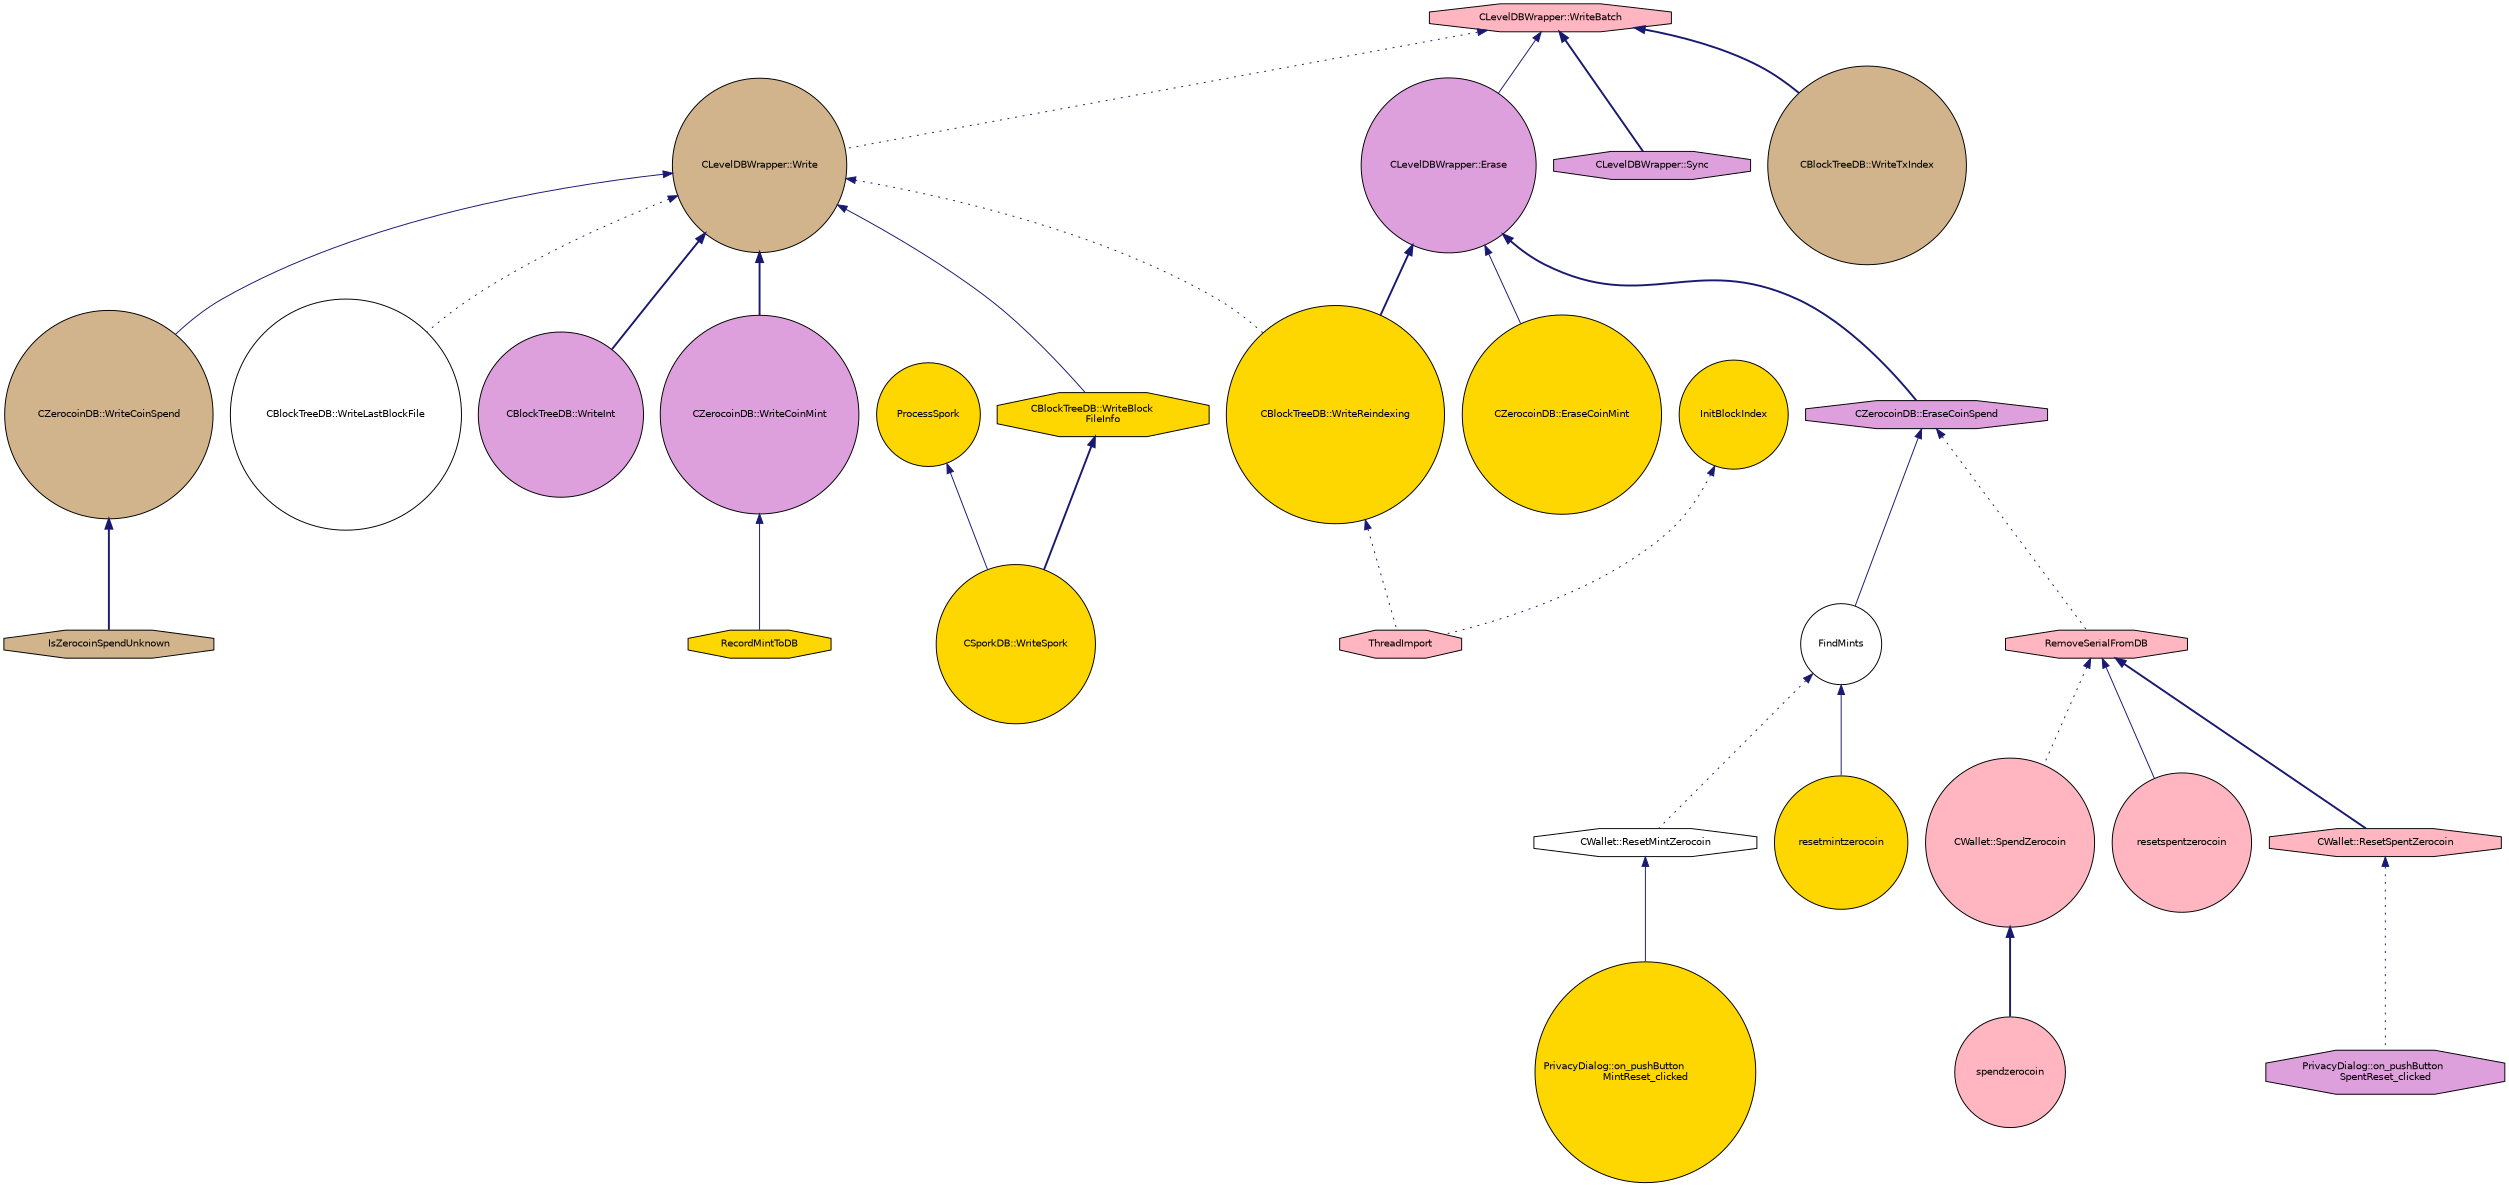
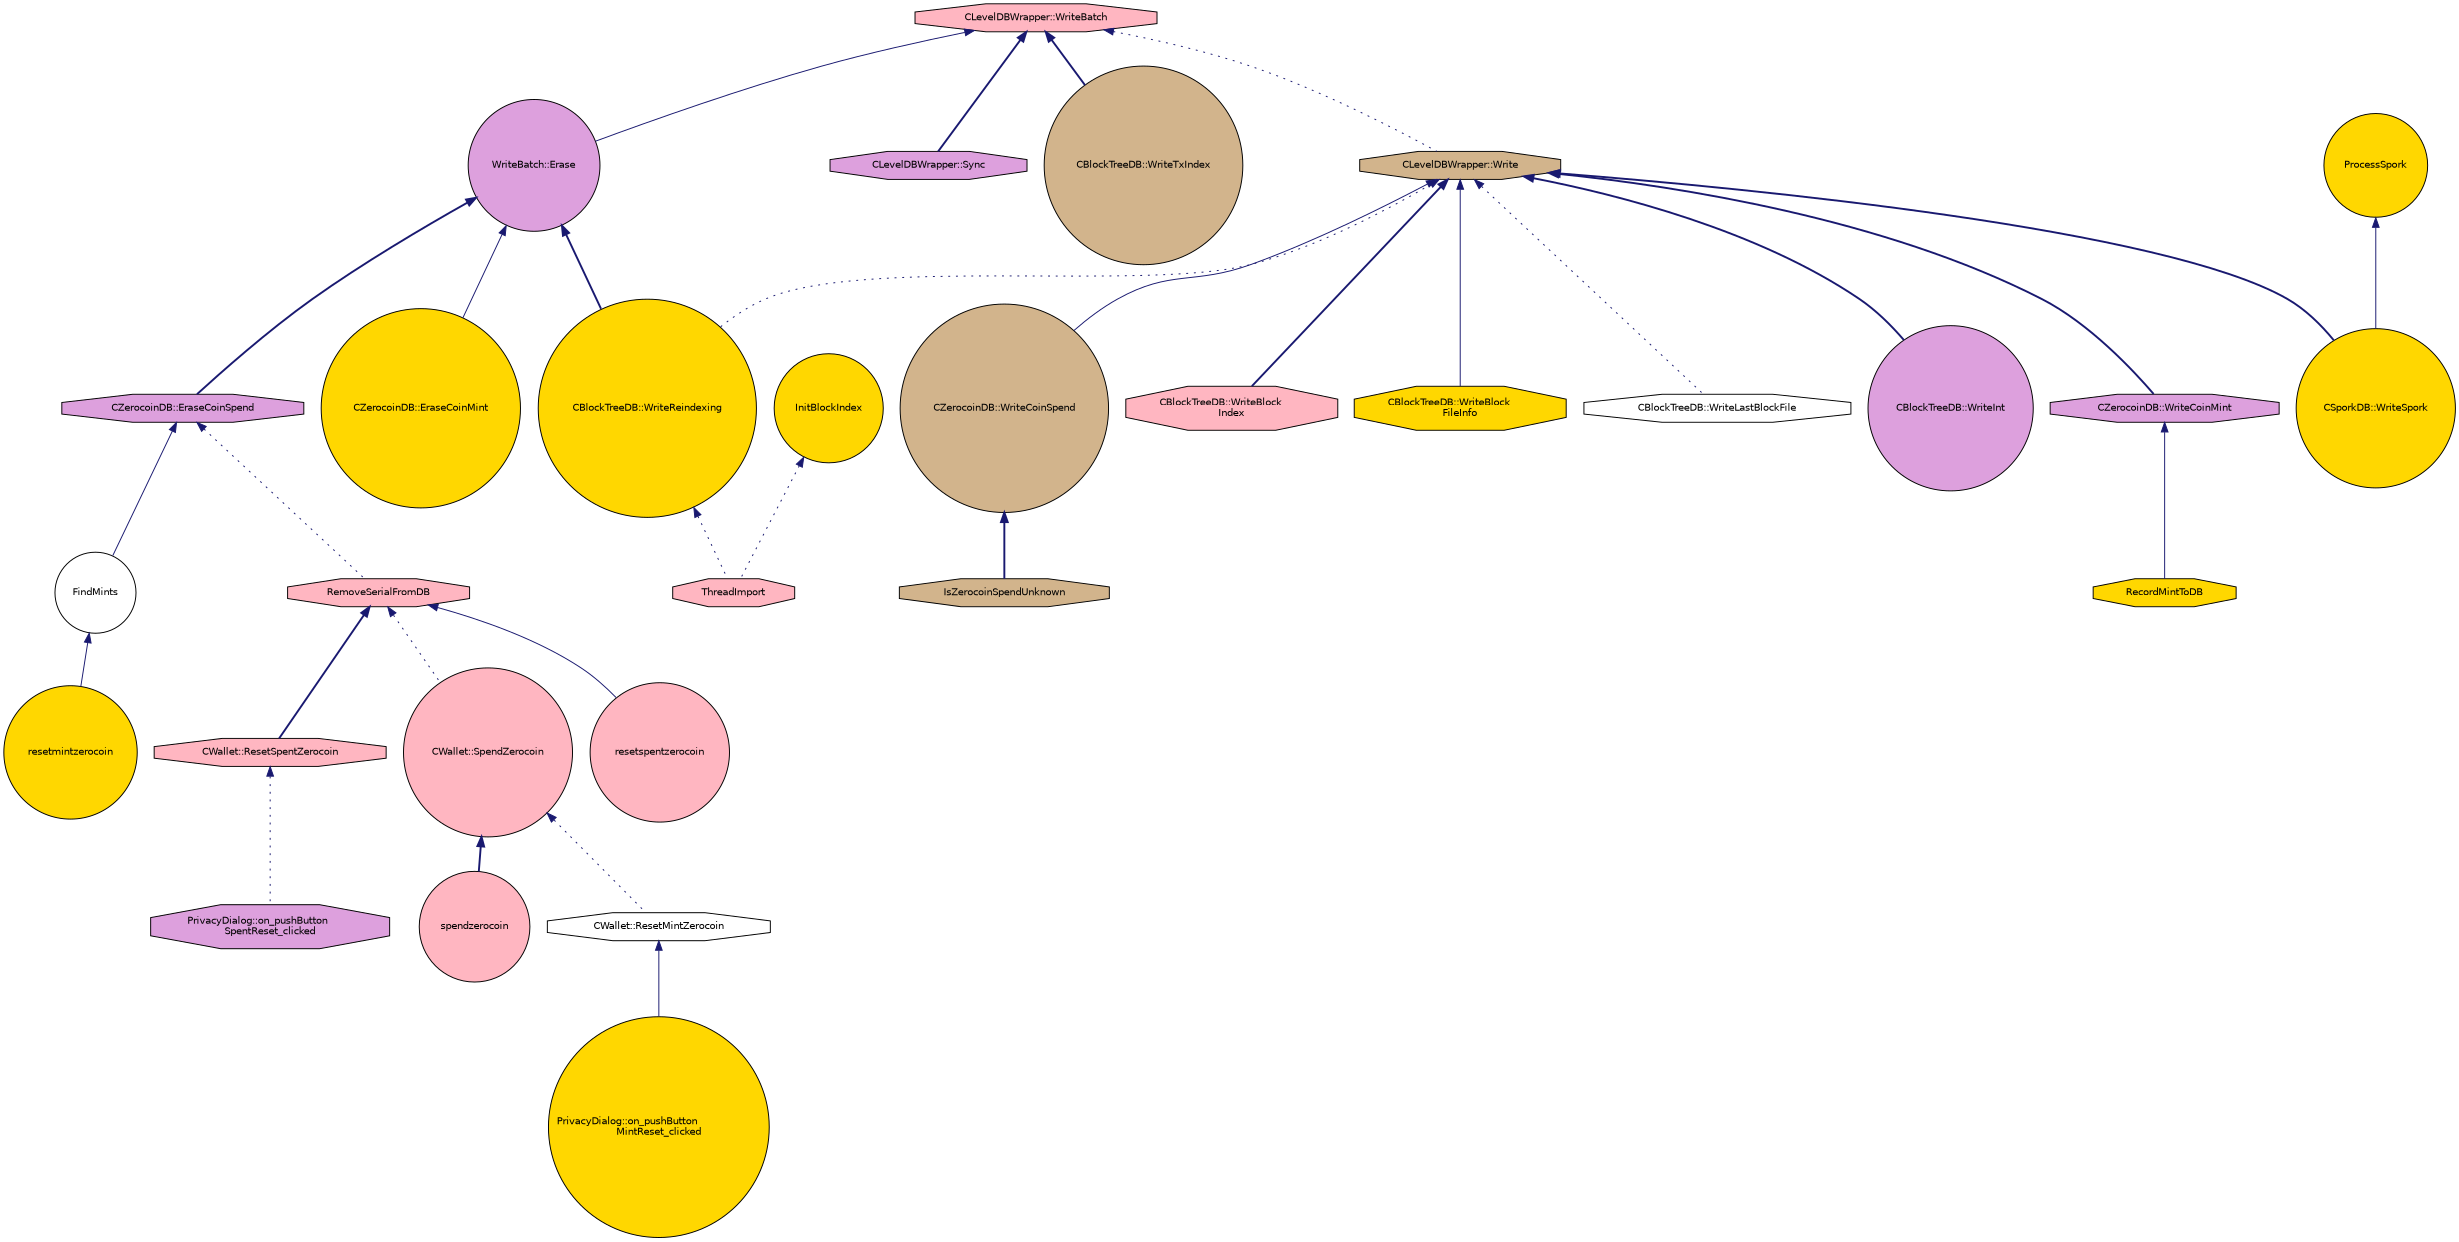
(760, 165) -> (1460, 165)
(1449, 165) -> (534, 165)
none -> (1232, 408)
(346, 415) -> (1717, 408)
(760, 415) -> (2165, 408)
(1068, 508) -> (1959, 217)
(1732, 755) -> (600, 866)
